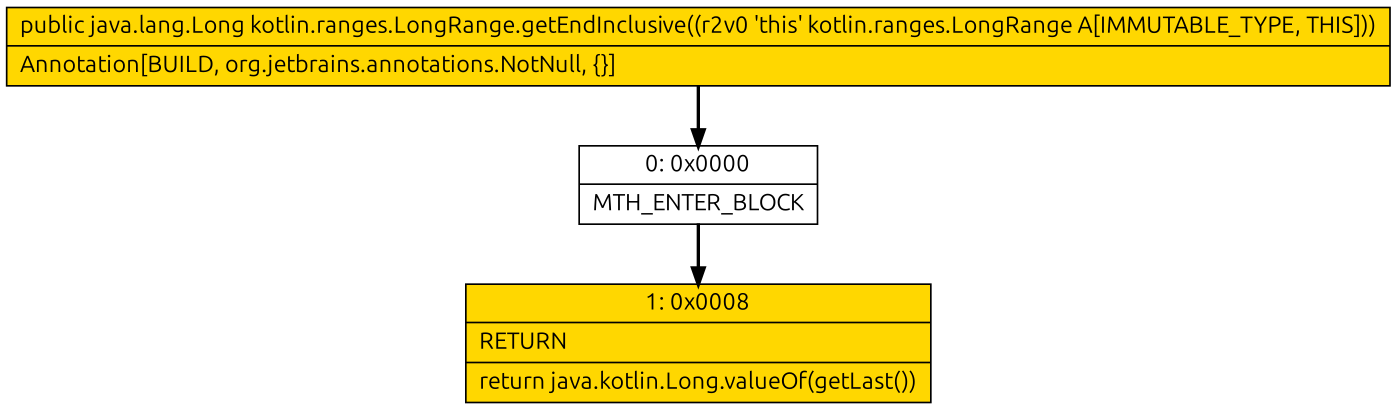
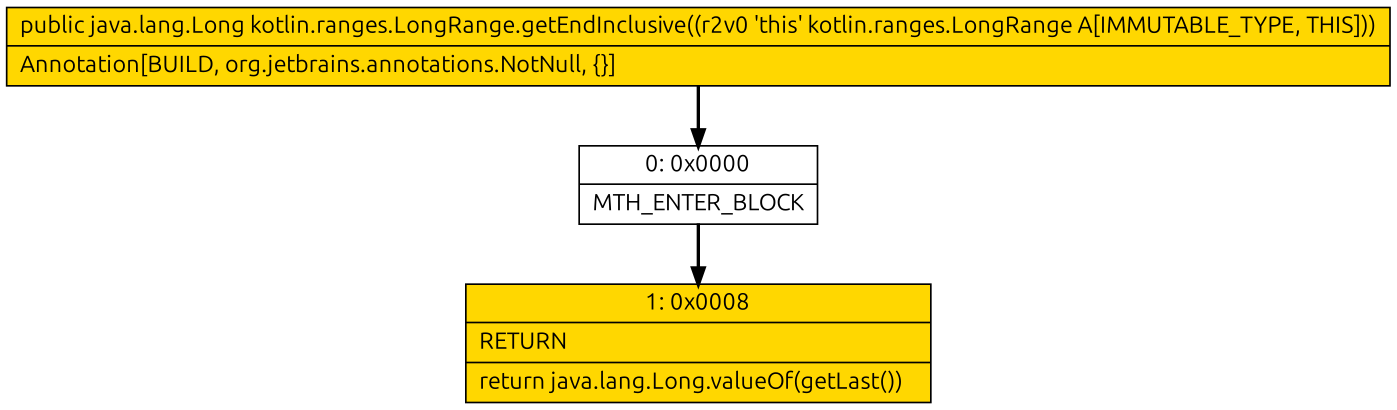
(698, 382) -> (692, 382)
